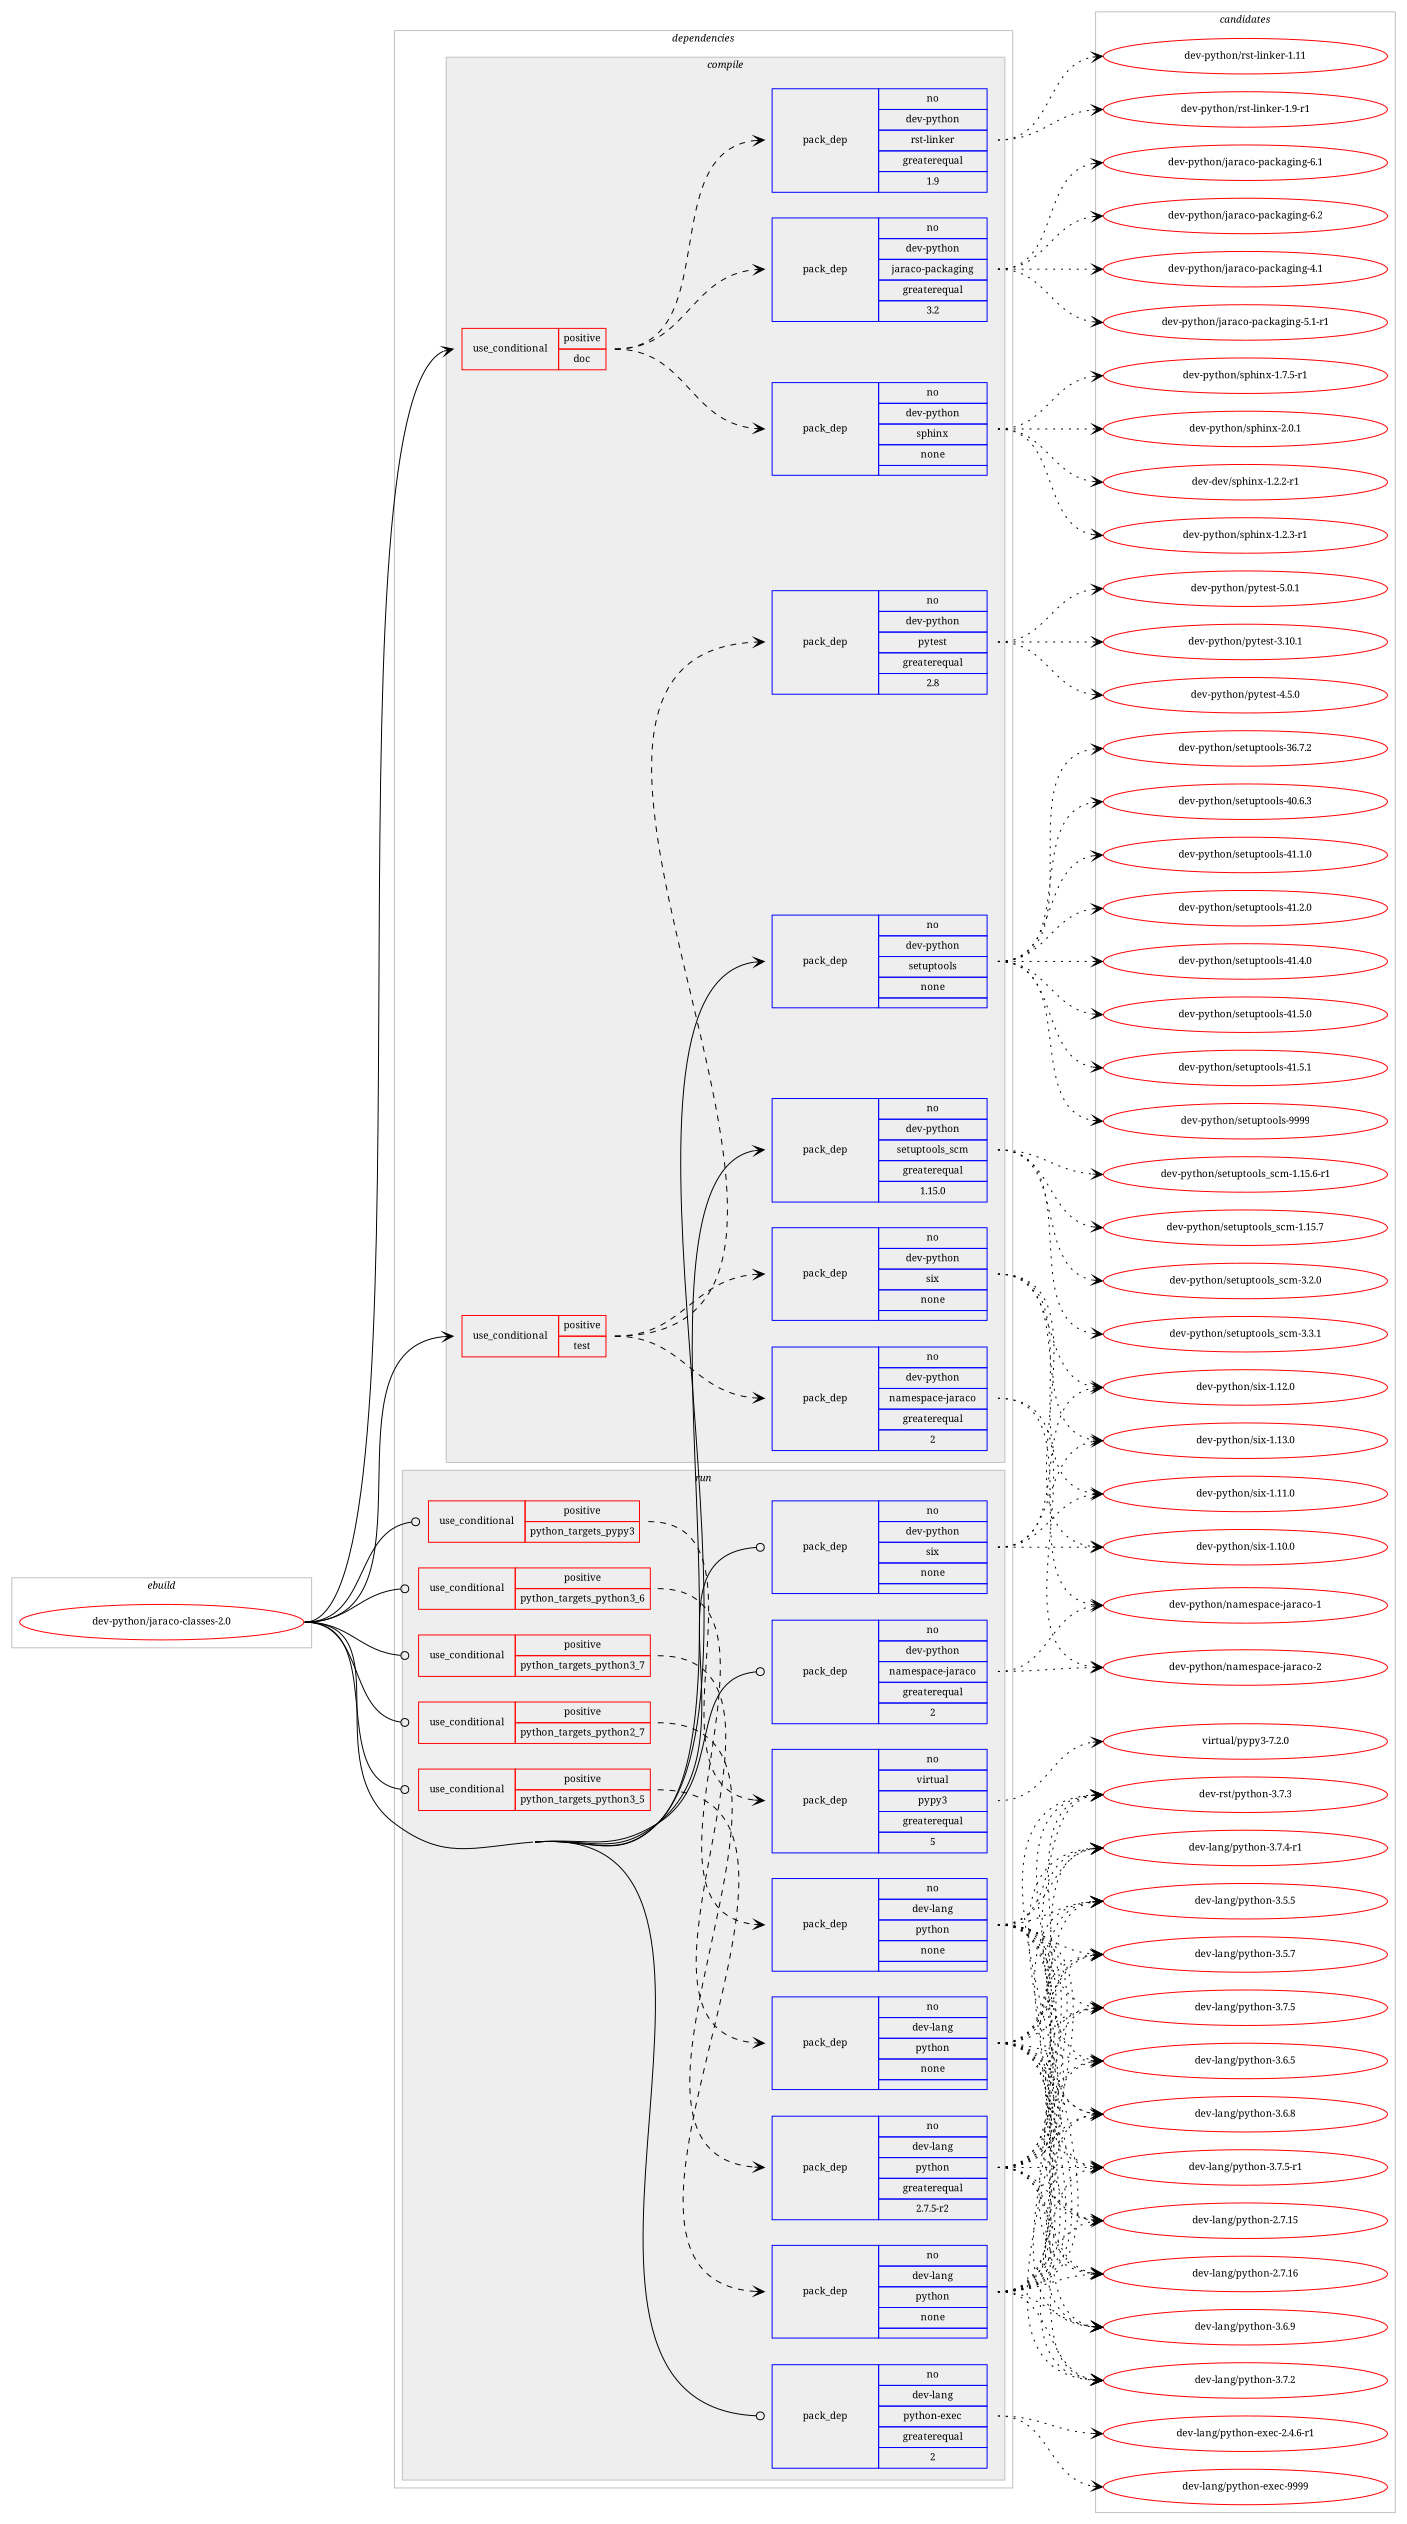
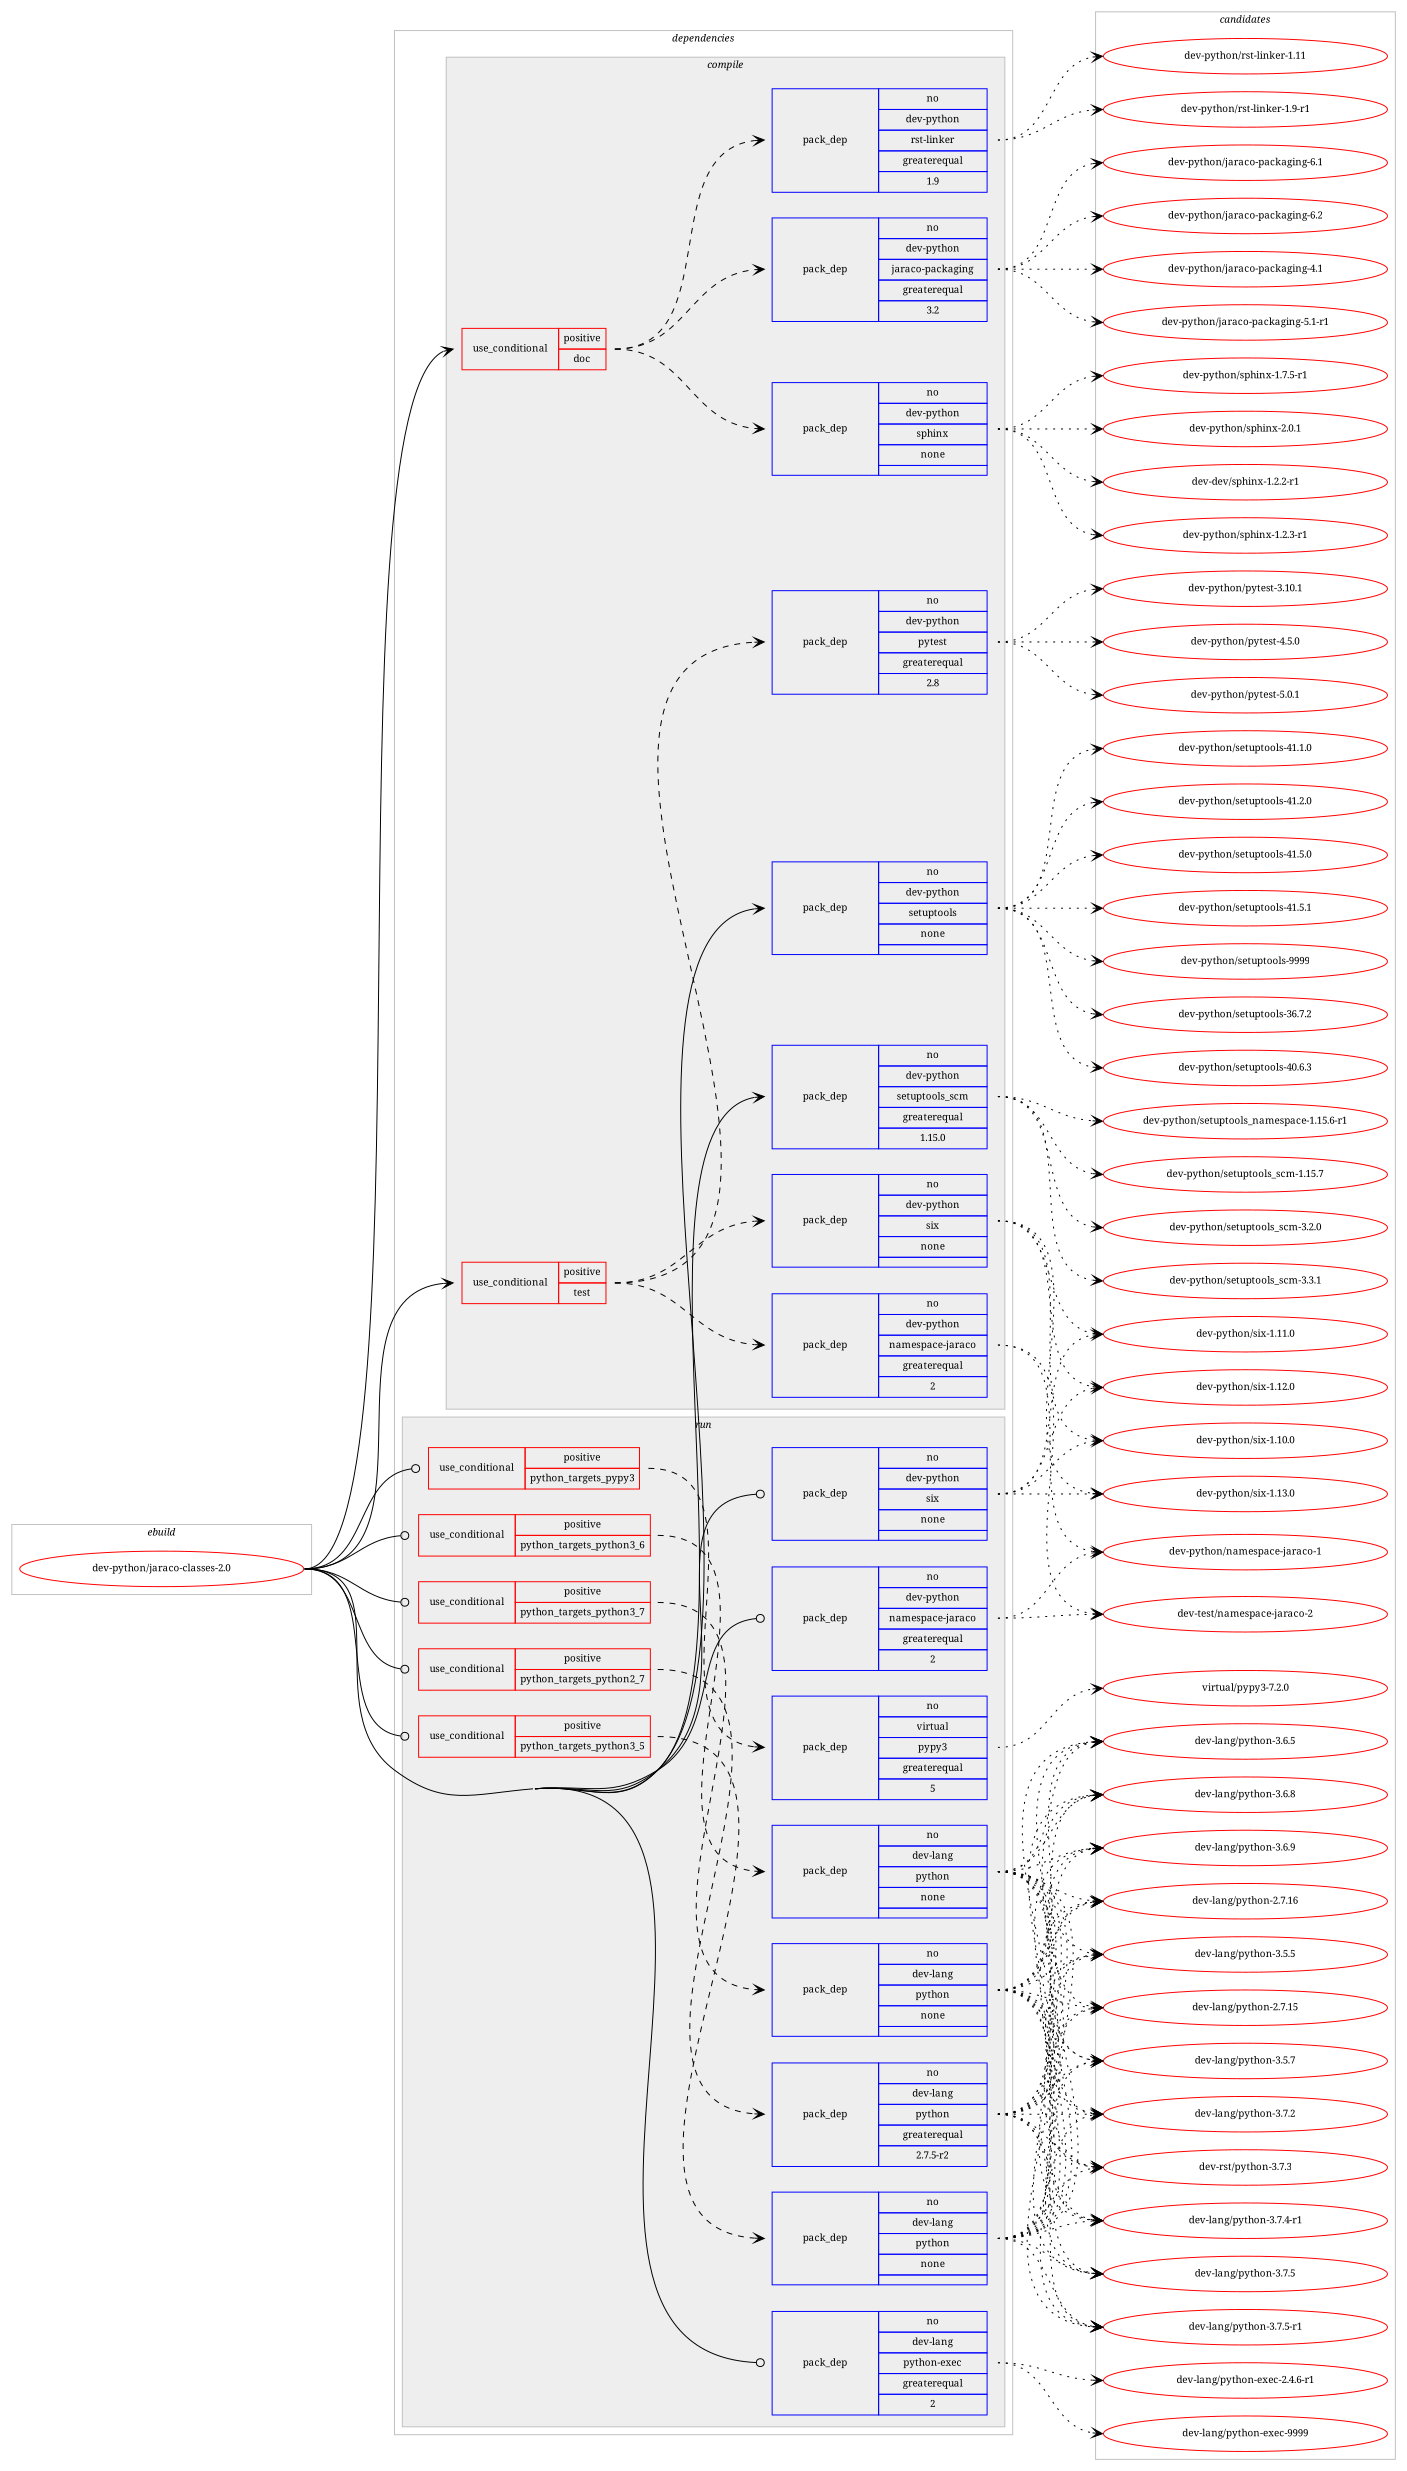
(1245, 961) -> none
(1245, 1174) -> (1245, 1121)
(1245, 1668) -> (1245, 1614)
